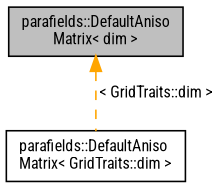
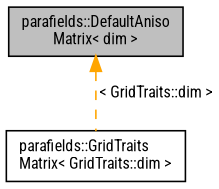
(96, 156) -> (96, 156)
